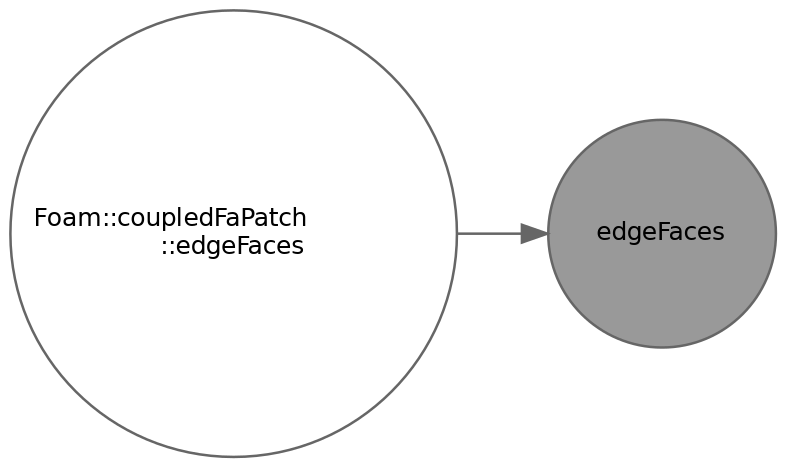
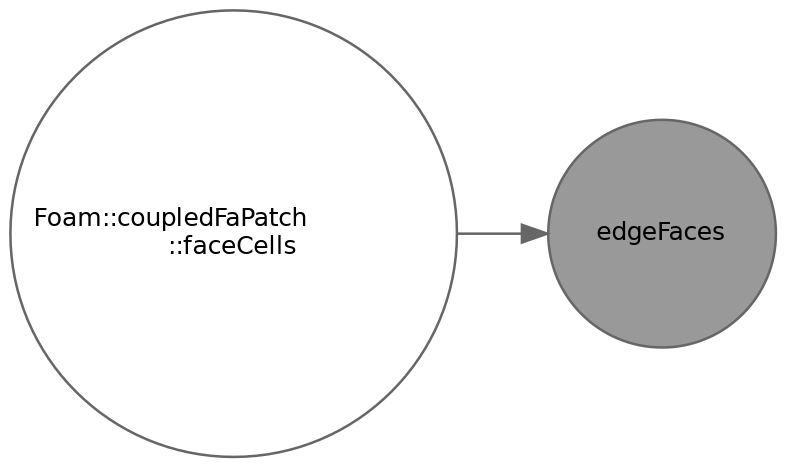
(234, 234) -> (234, 234)
